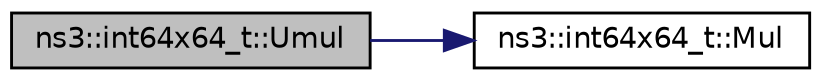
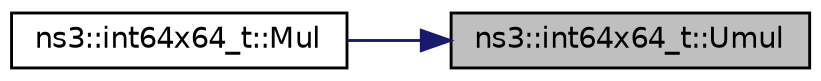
(407, 40) -> (384, 40)
